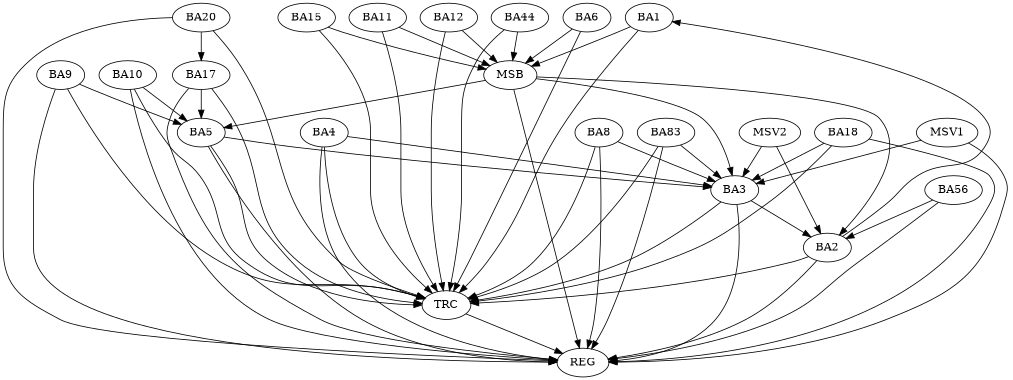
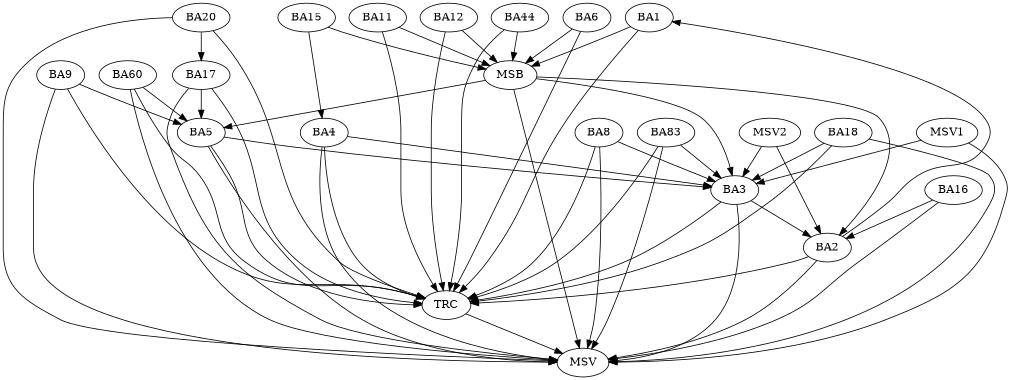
(128, 75) -> (128, 75)
(371, 161) -> (315, 71)
(954, 190) -> (954, 190)
(583, 363) -> (583, 363)
